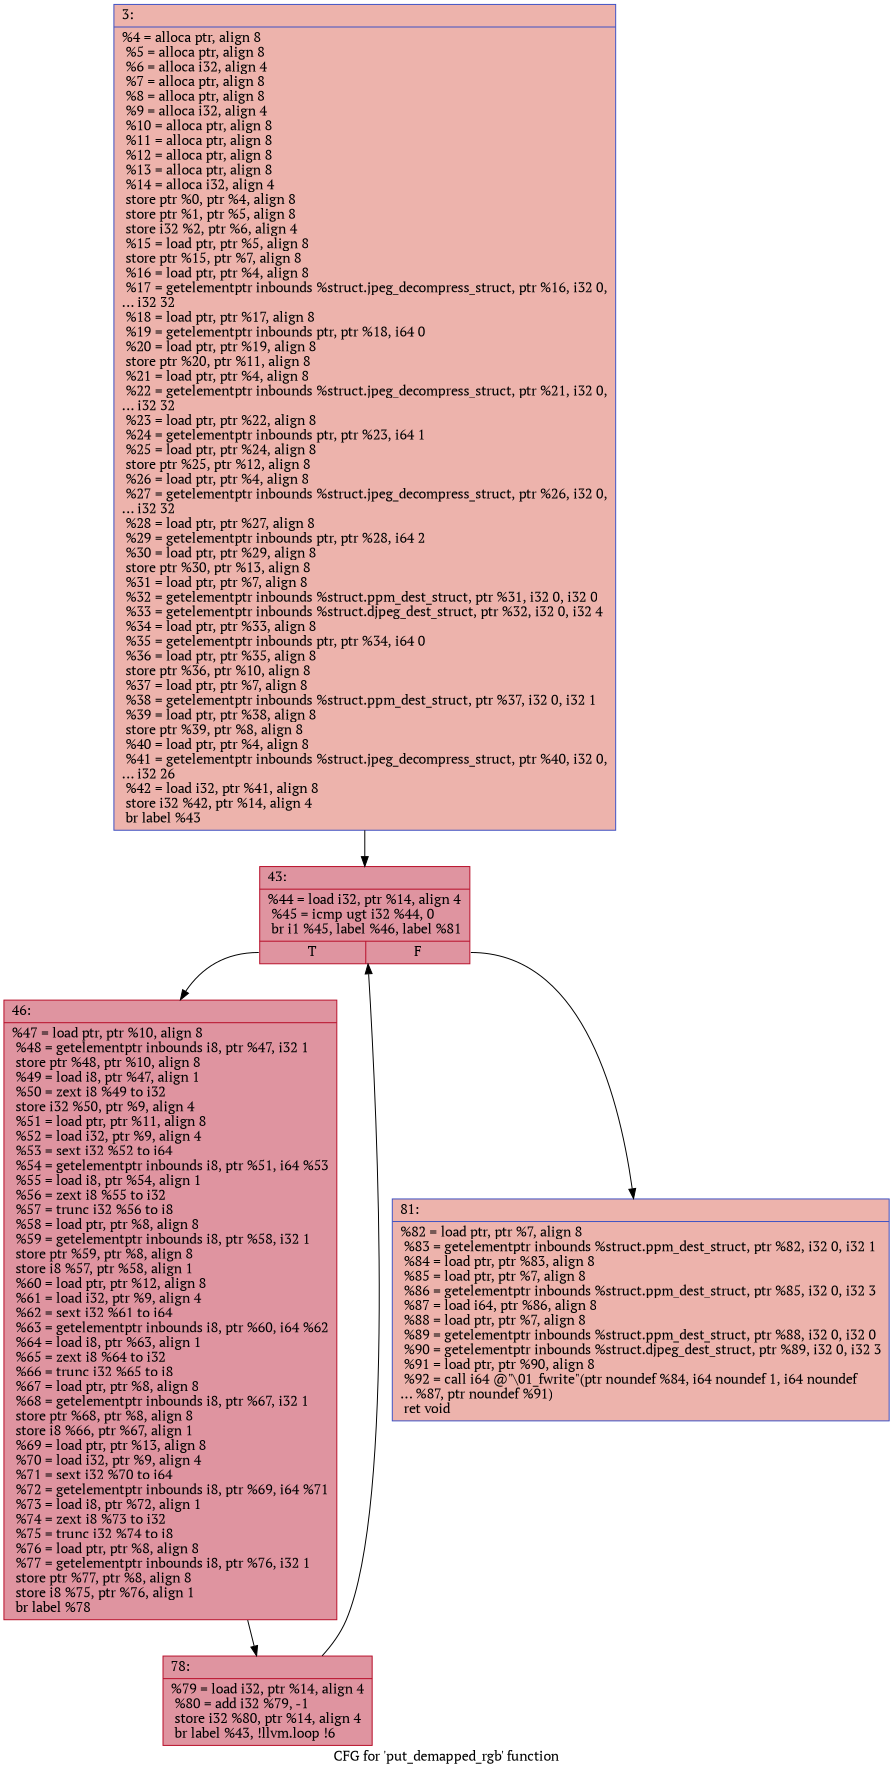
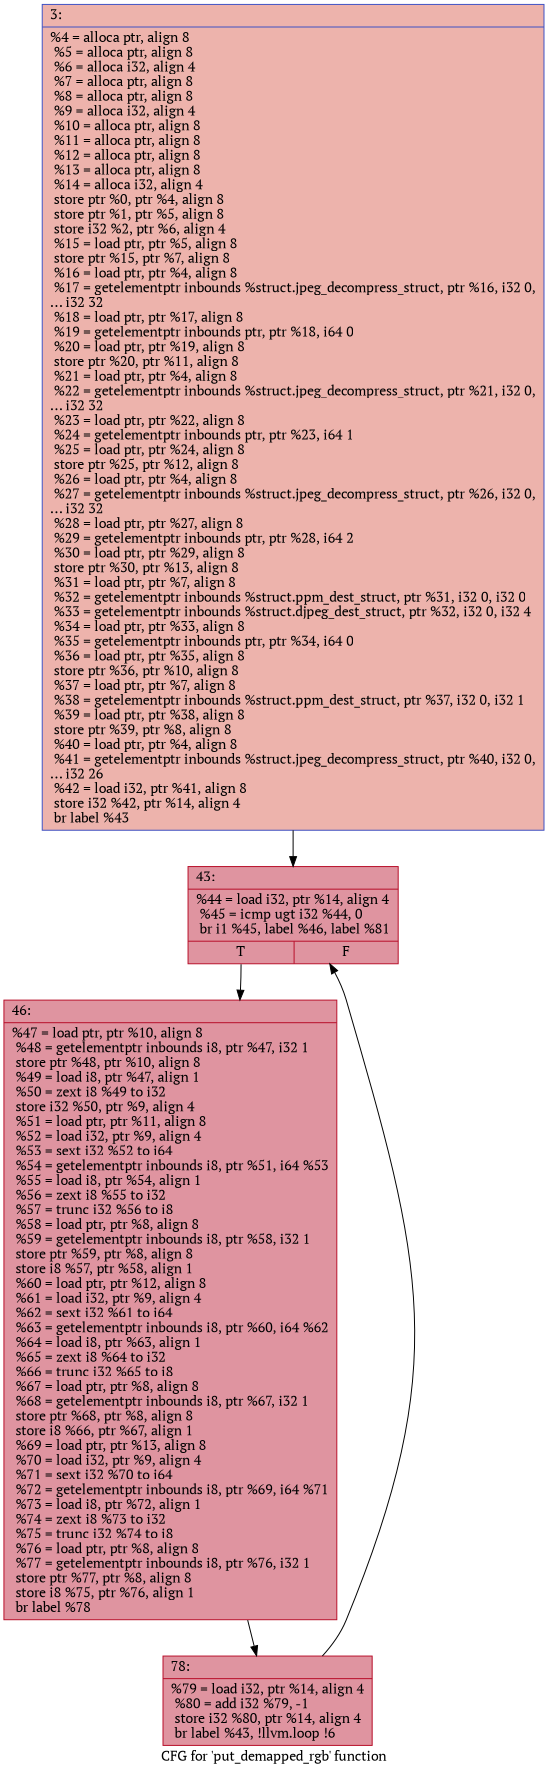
(641, 1310) -> none
